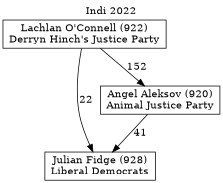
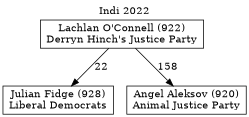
(137, 67) -> (168, 67)
(133, 130) -> none
